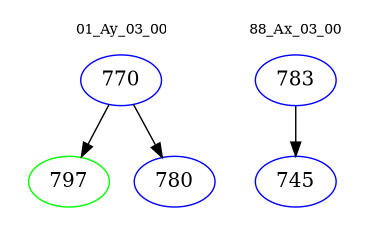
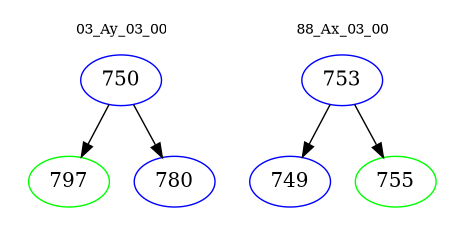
(122, 30) -> (122, 30)
(121, 80) -> (121, 80)
(296, 80) -> (342, 80)
(296, 182) -> (290, 182)
none -> (396, 182)
